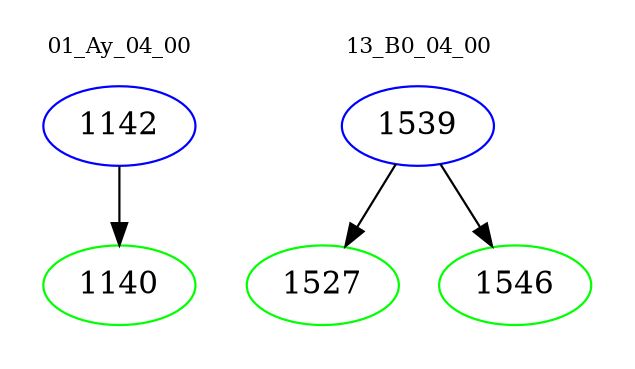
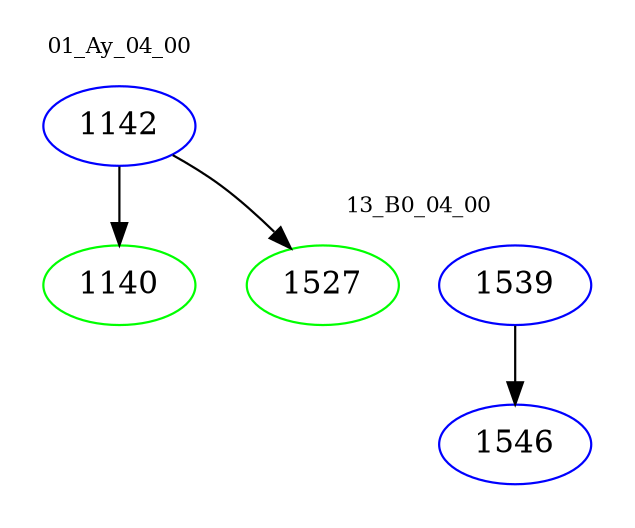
(377, 196) -> (244, 204)
(515, 285) -> (515, 444)
